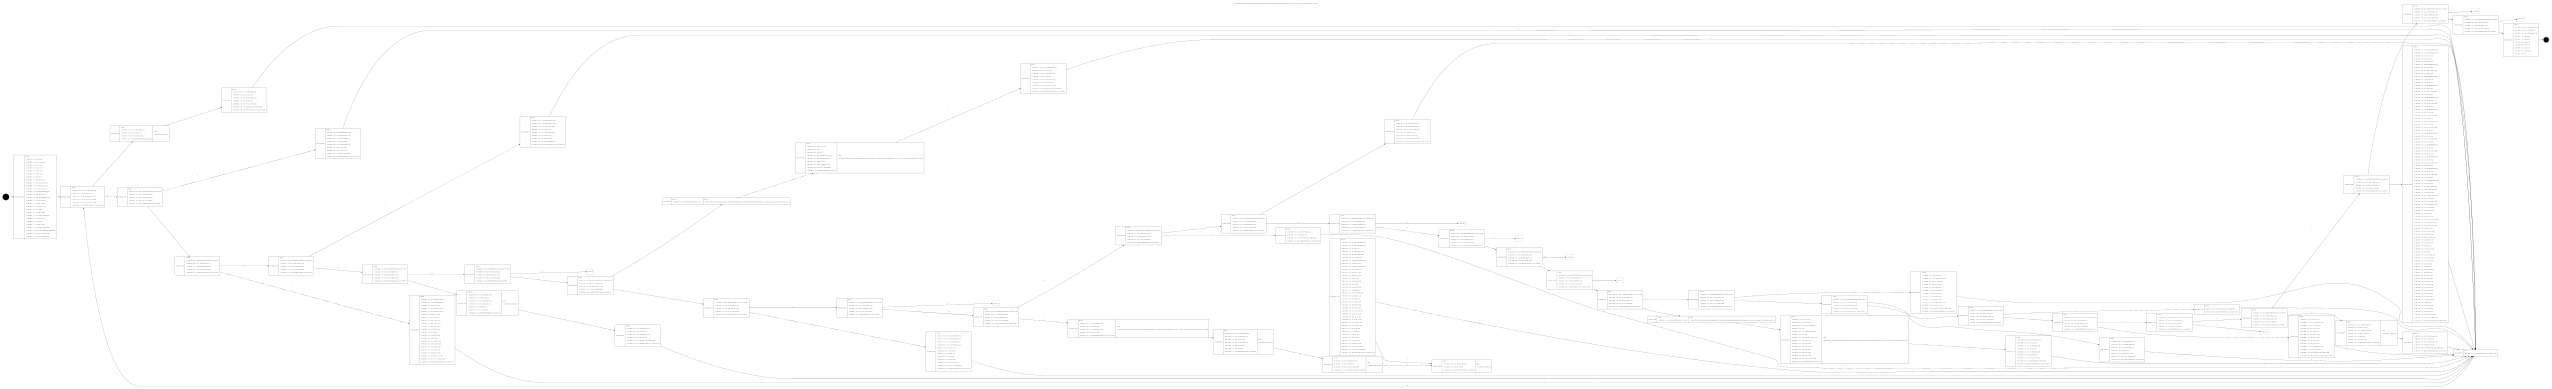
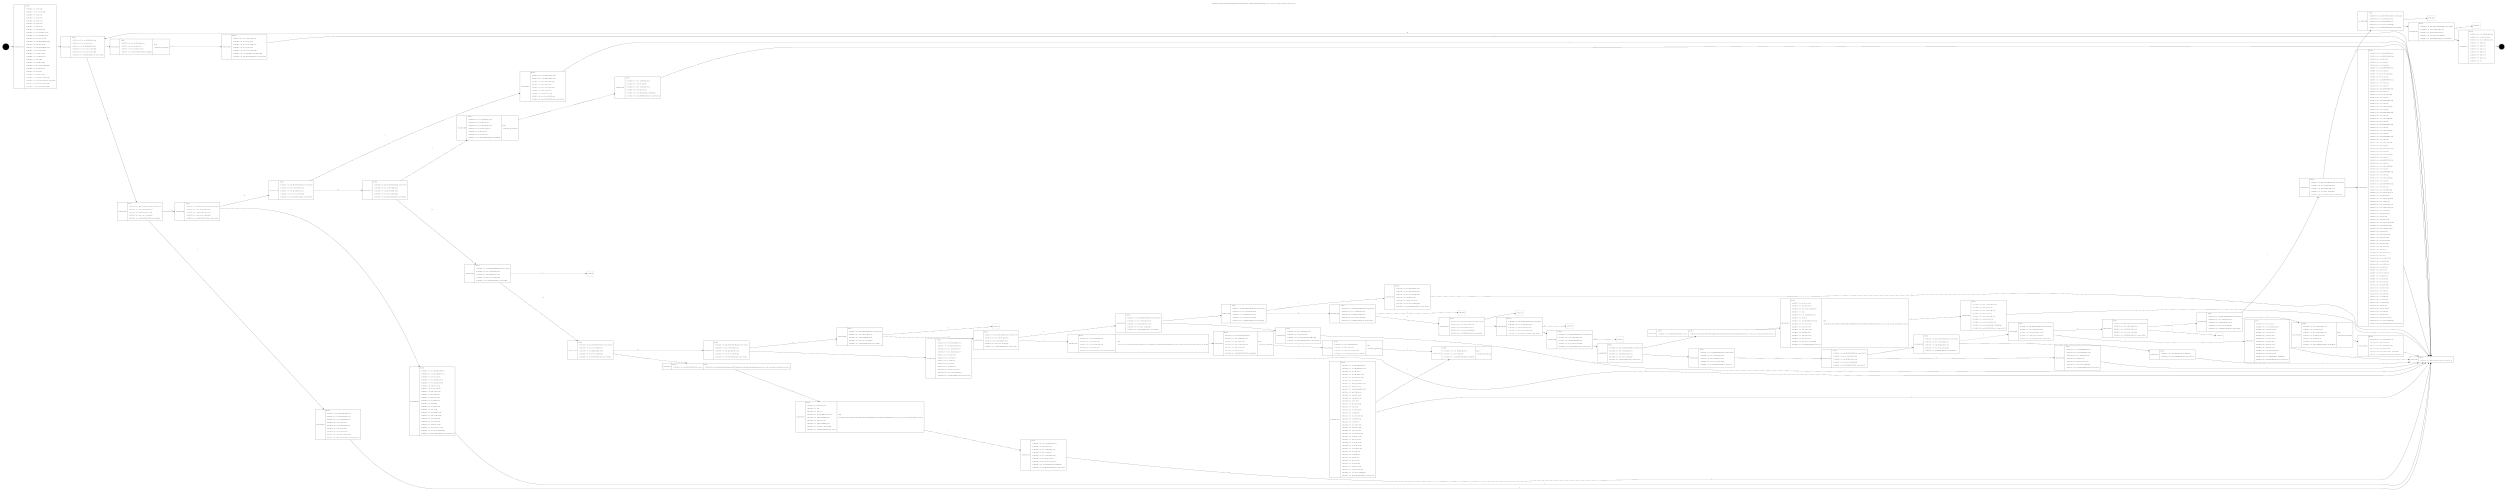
(1933, 293) -> none
